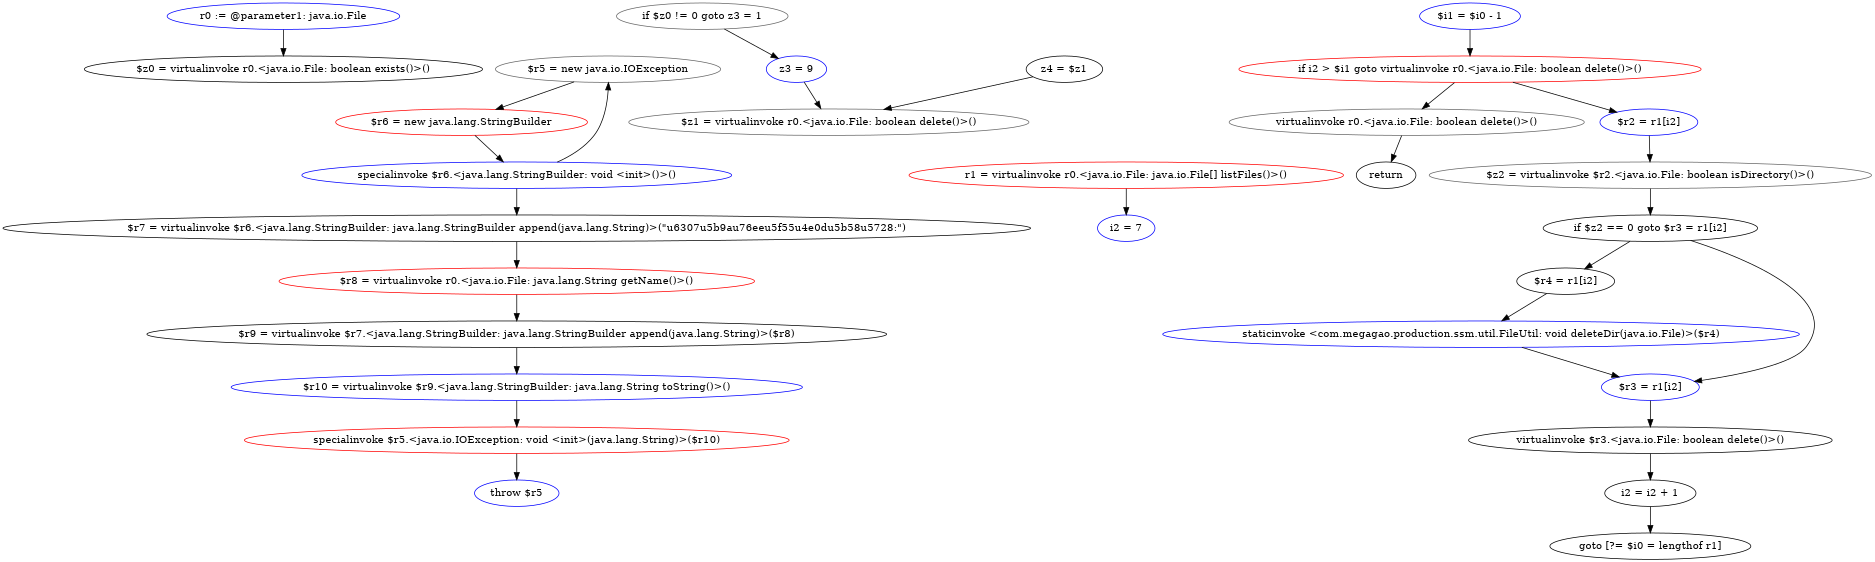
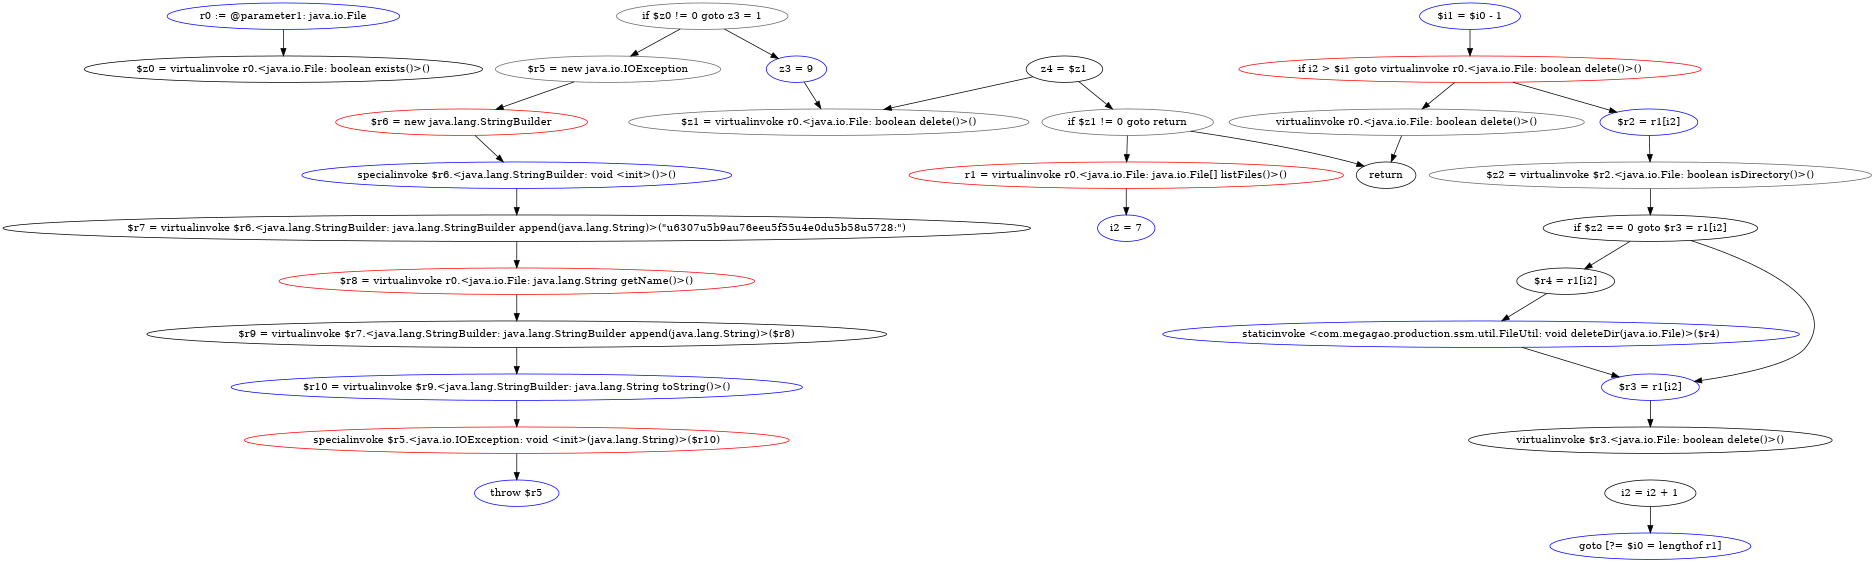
none -> (1128, 122)
(595, 134) -> (659, 41)
(1650, 463) -> none
(1650, 546) -> (1650, 546)
